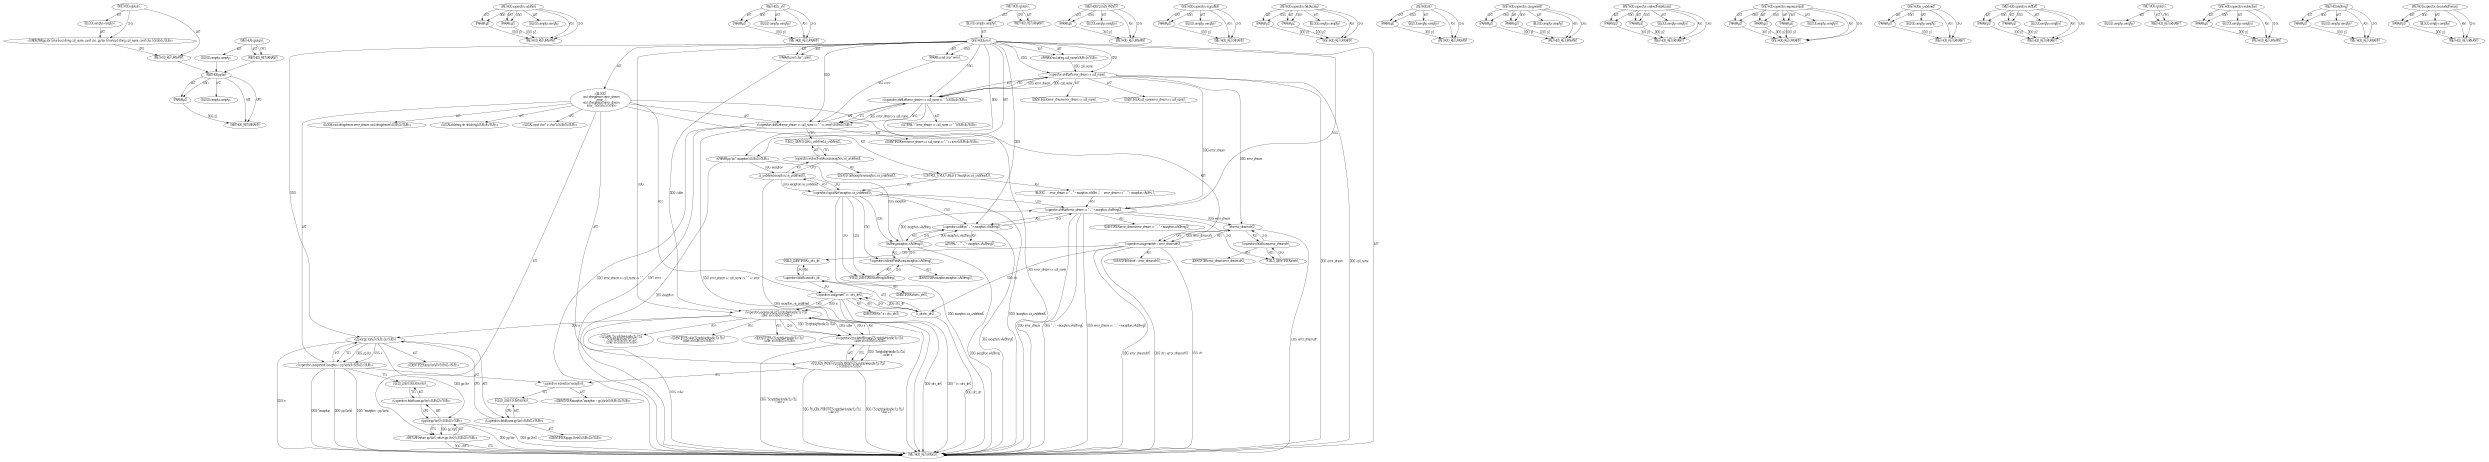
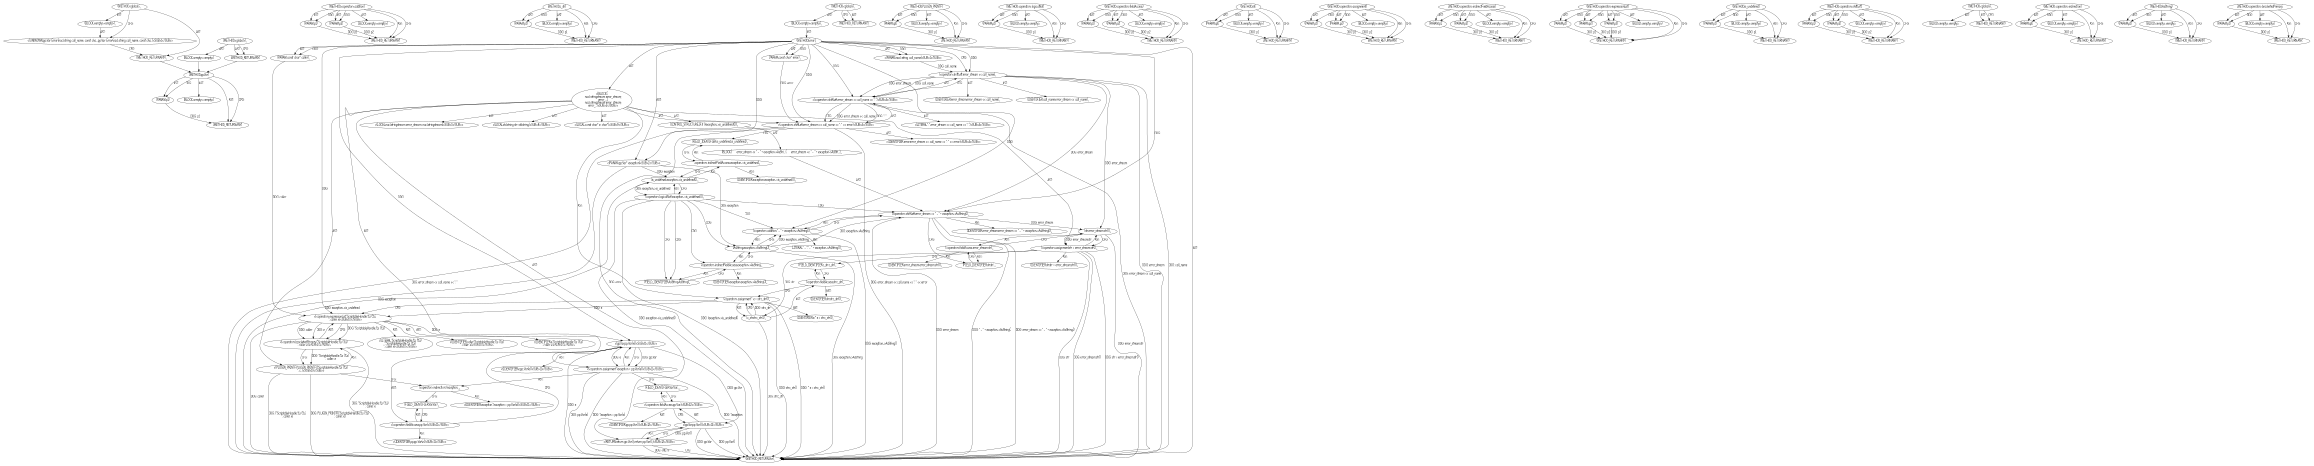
(901, 185) -> none
(835, 314) -> (243, 404)
(584, 384) -> (459, 388)
none -> (635, 425)
